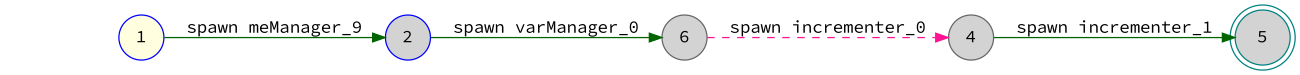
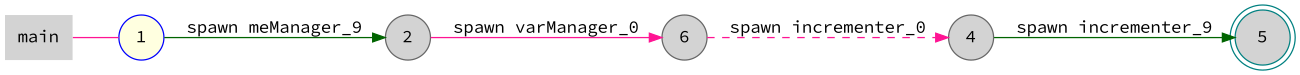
(1114, 28) -> (1114, 28)
none -> (39, 38)
(408, 38) -> (408, 38)
(540, 38) -> (540, 38)
